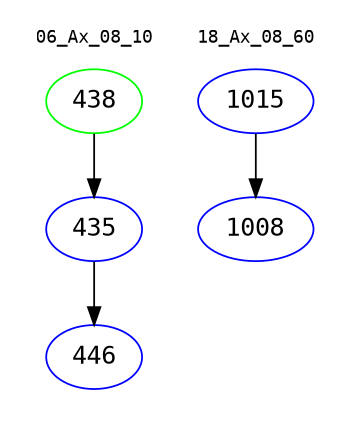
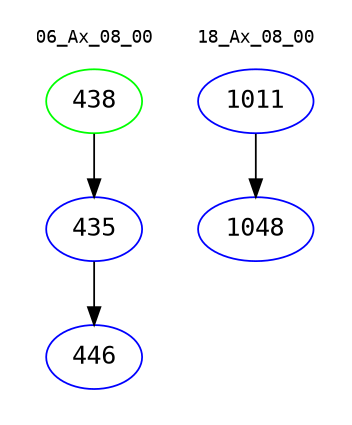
(95, 38) -> (95, 38)
(257, 38) -> (257, 38)
(256, 101) -> (256, 101)
(256, 229) -> (256, 229)
